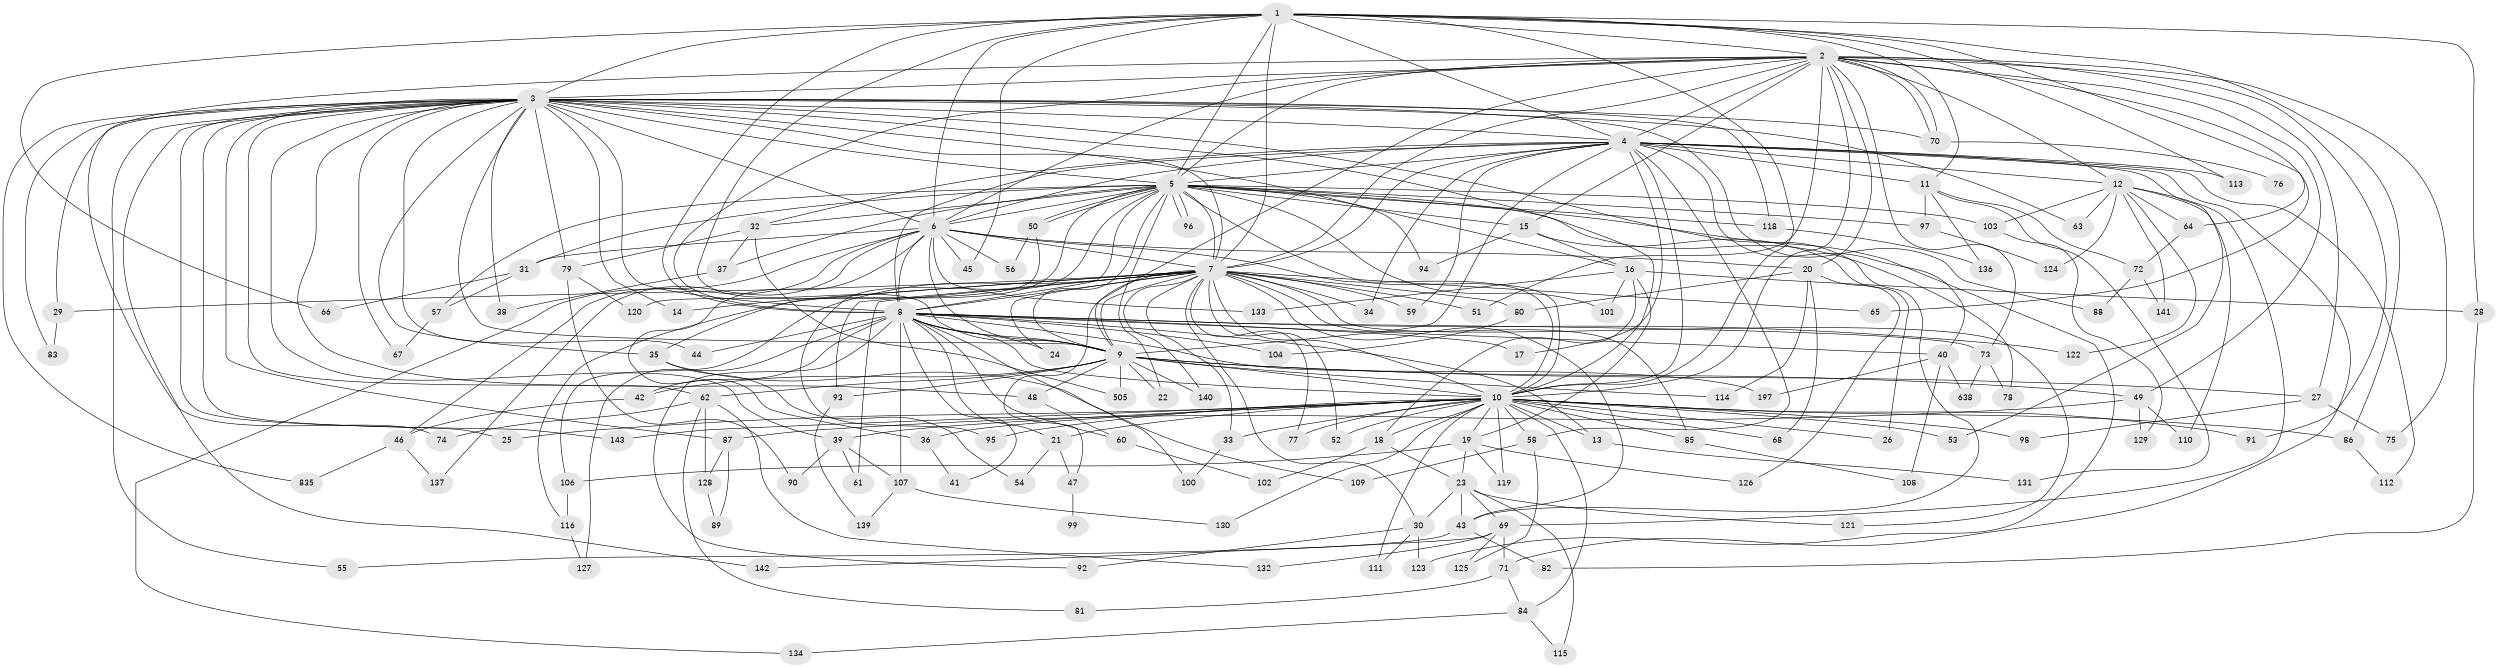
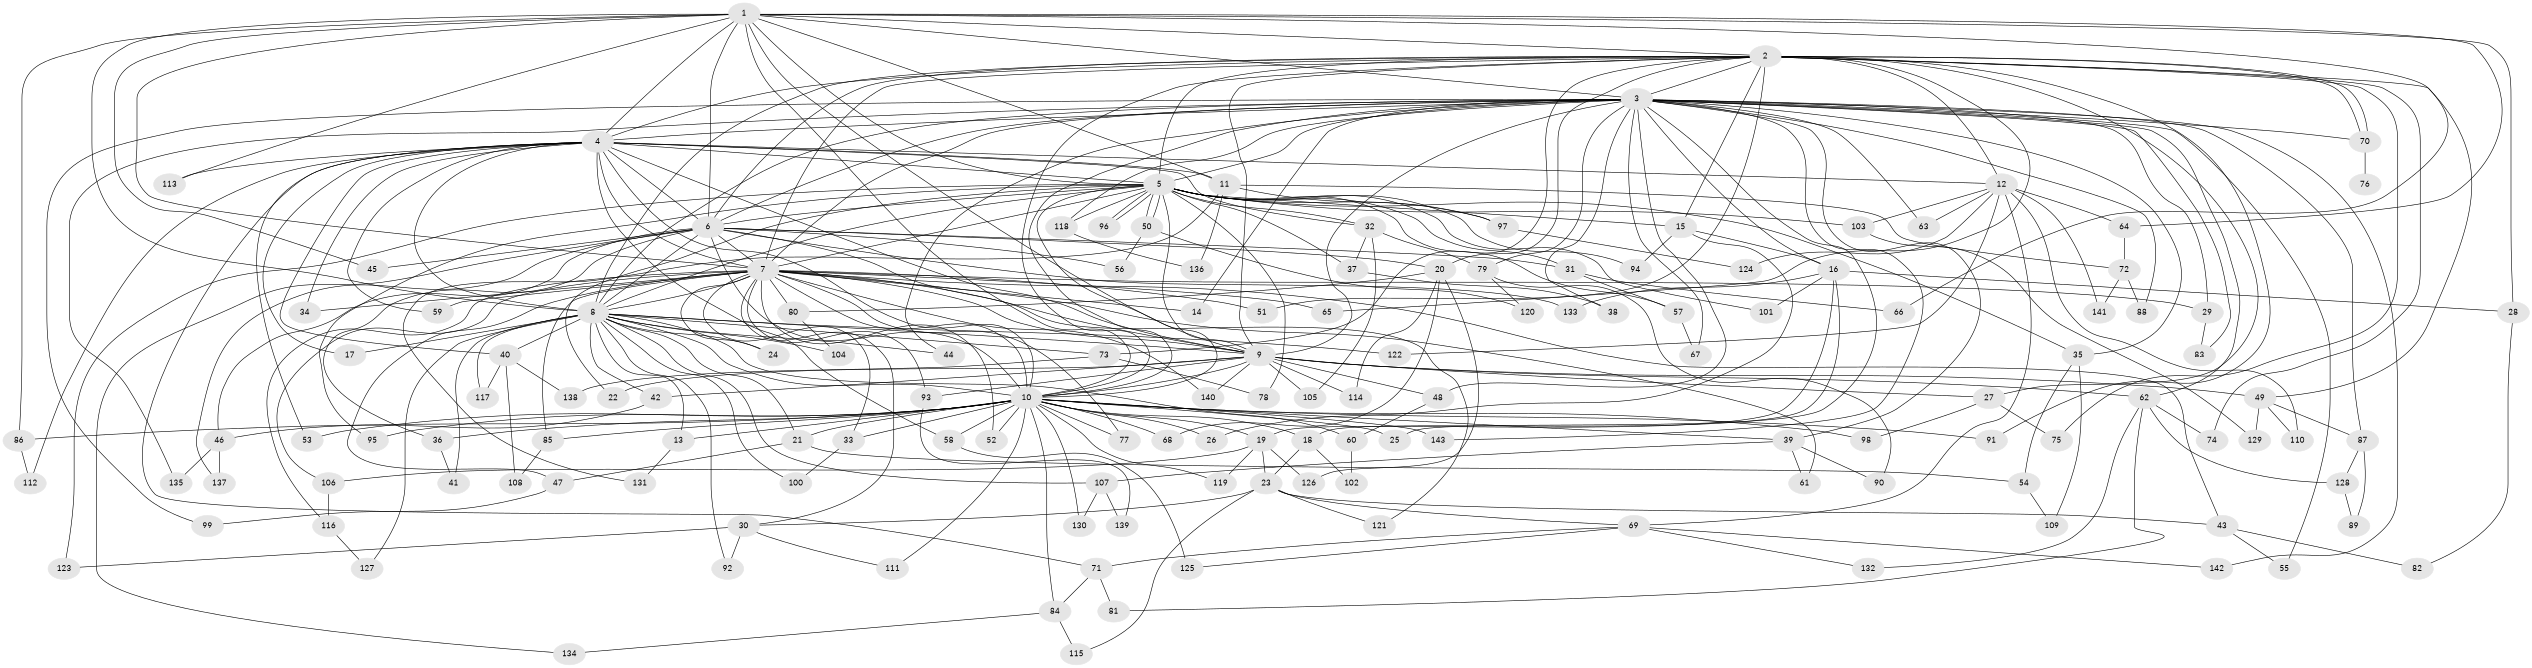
(1539, 198) -> (680, 106)
(1120, 398) -> (1310, 398)
(1765, 398) -> (483, 398)
(1965, 398) -> (571, 398)
(1445, 462) -> (2038, 505)
(307, 483) -> (176, 483)
